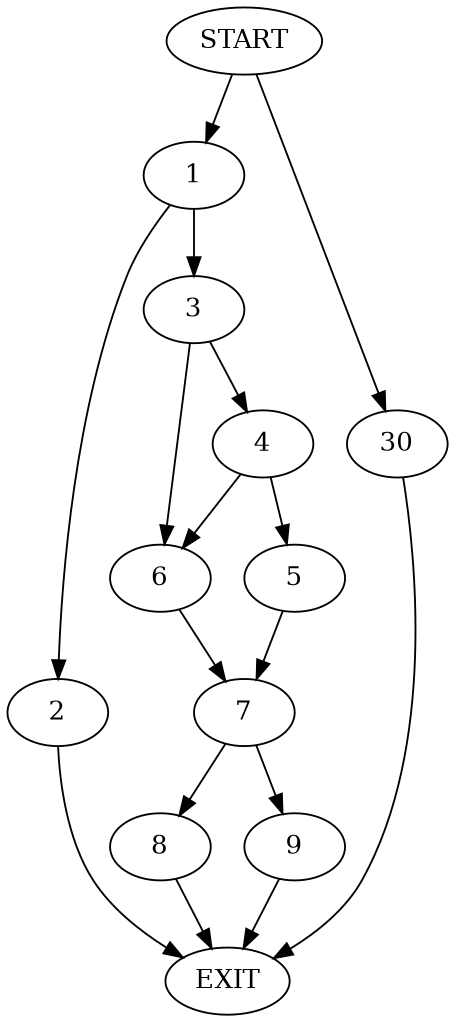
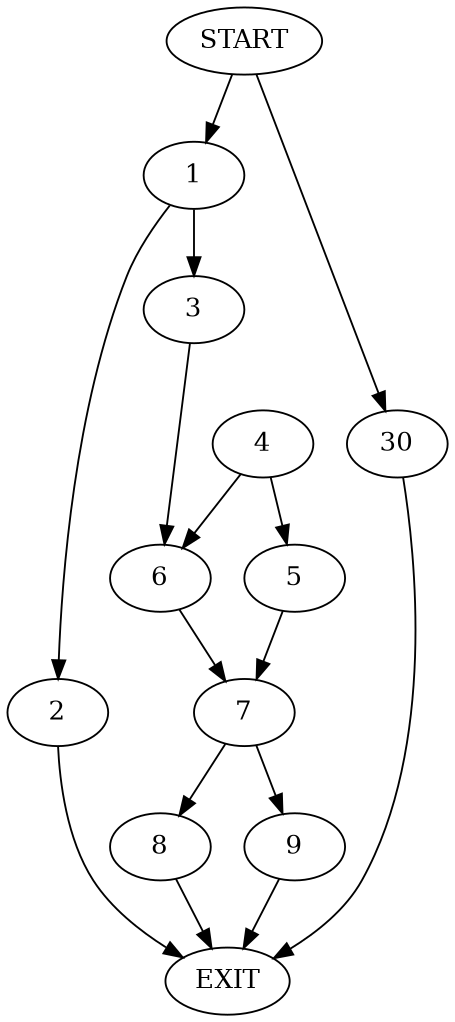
(224, 368) -> none
